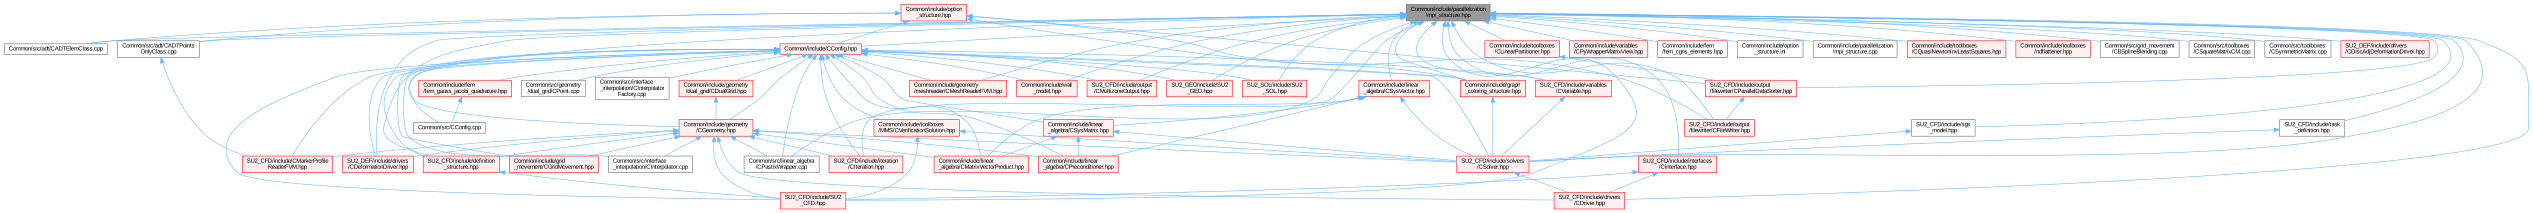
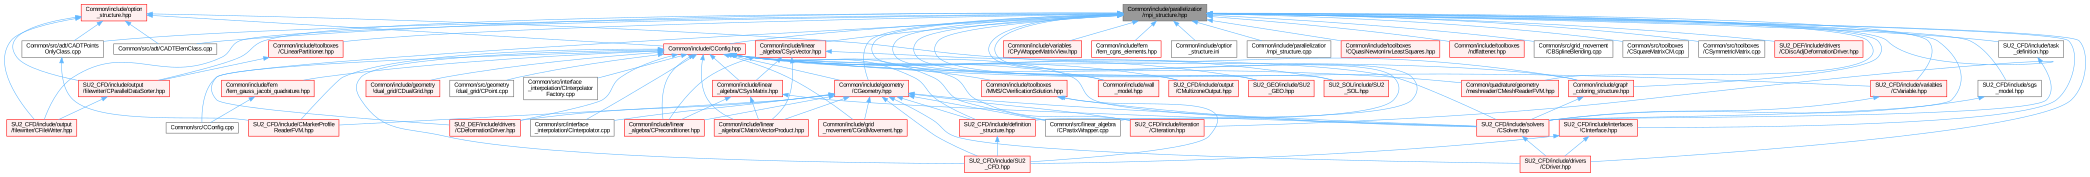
(958, 88) -> (1510, 88)
(716, 111) -> none
(1379, 190) -> none
